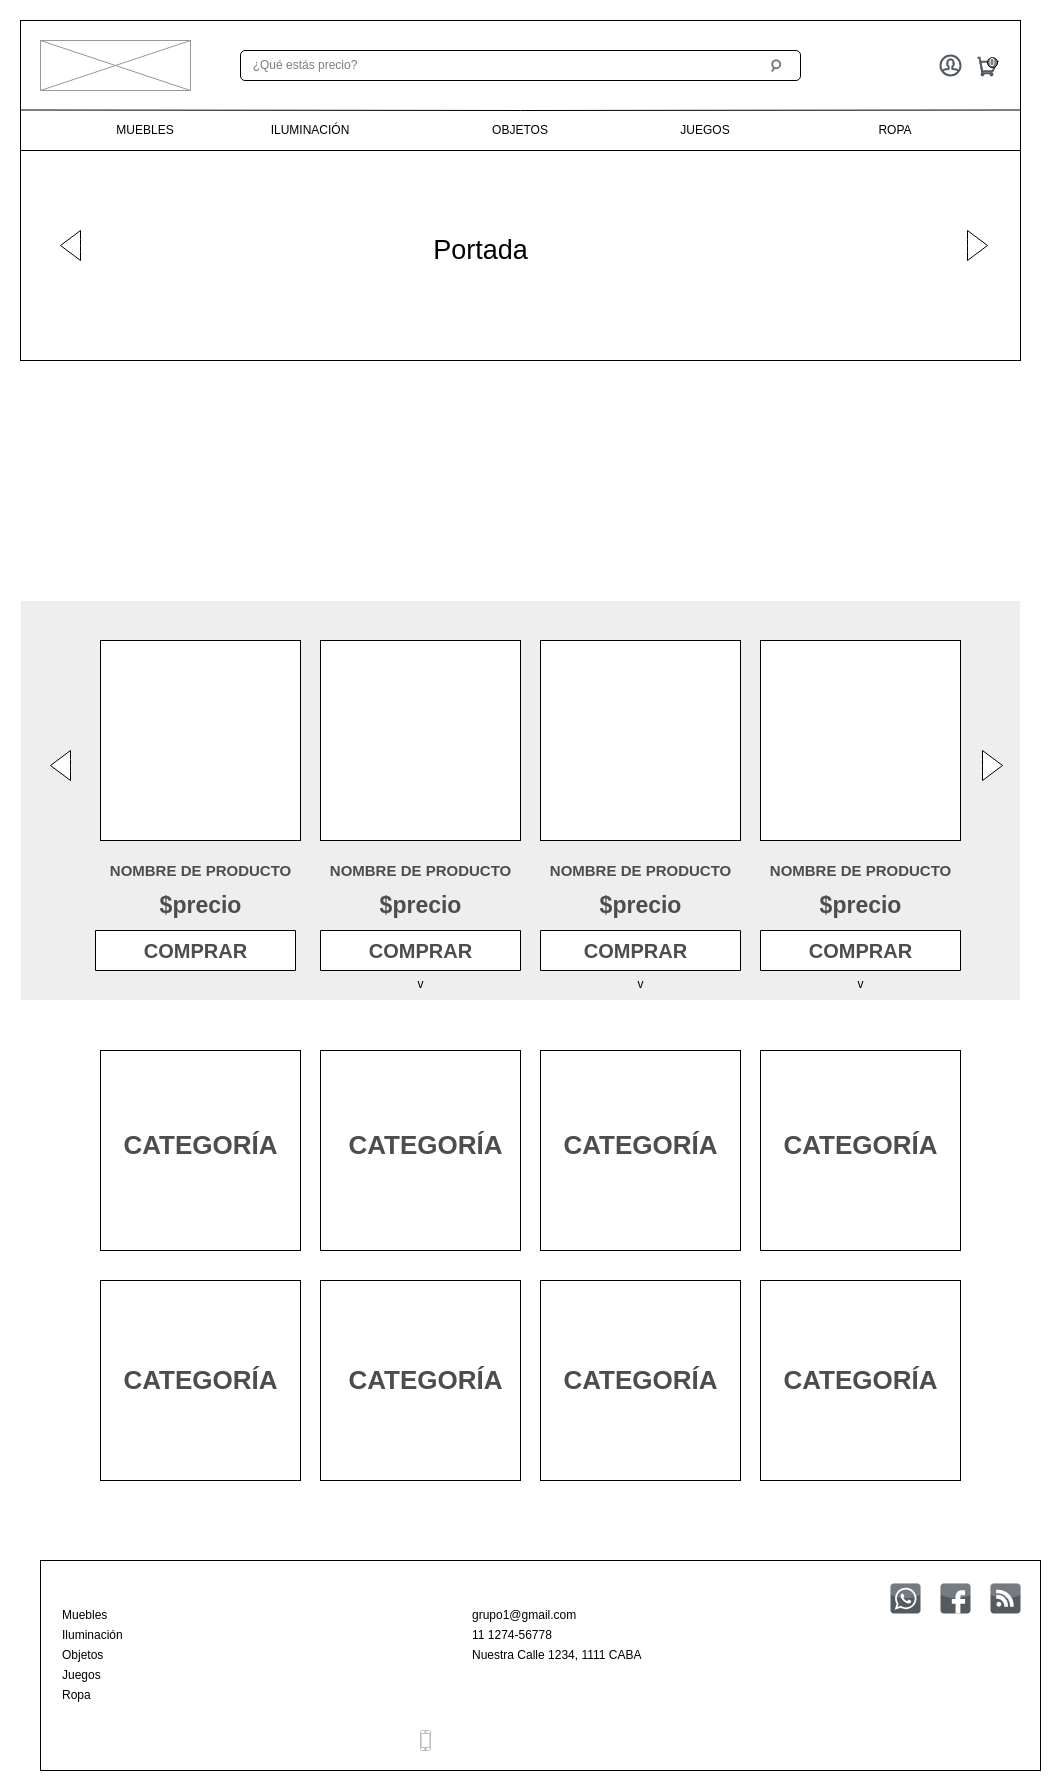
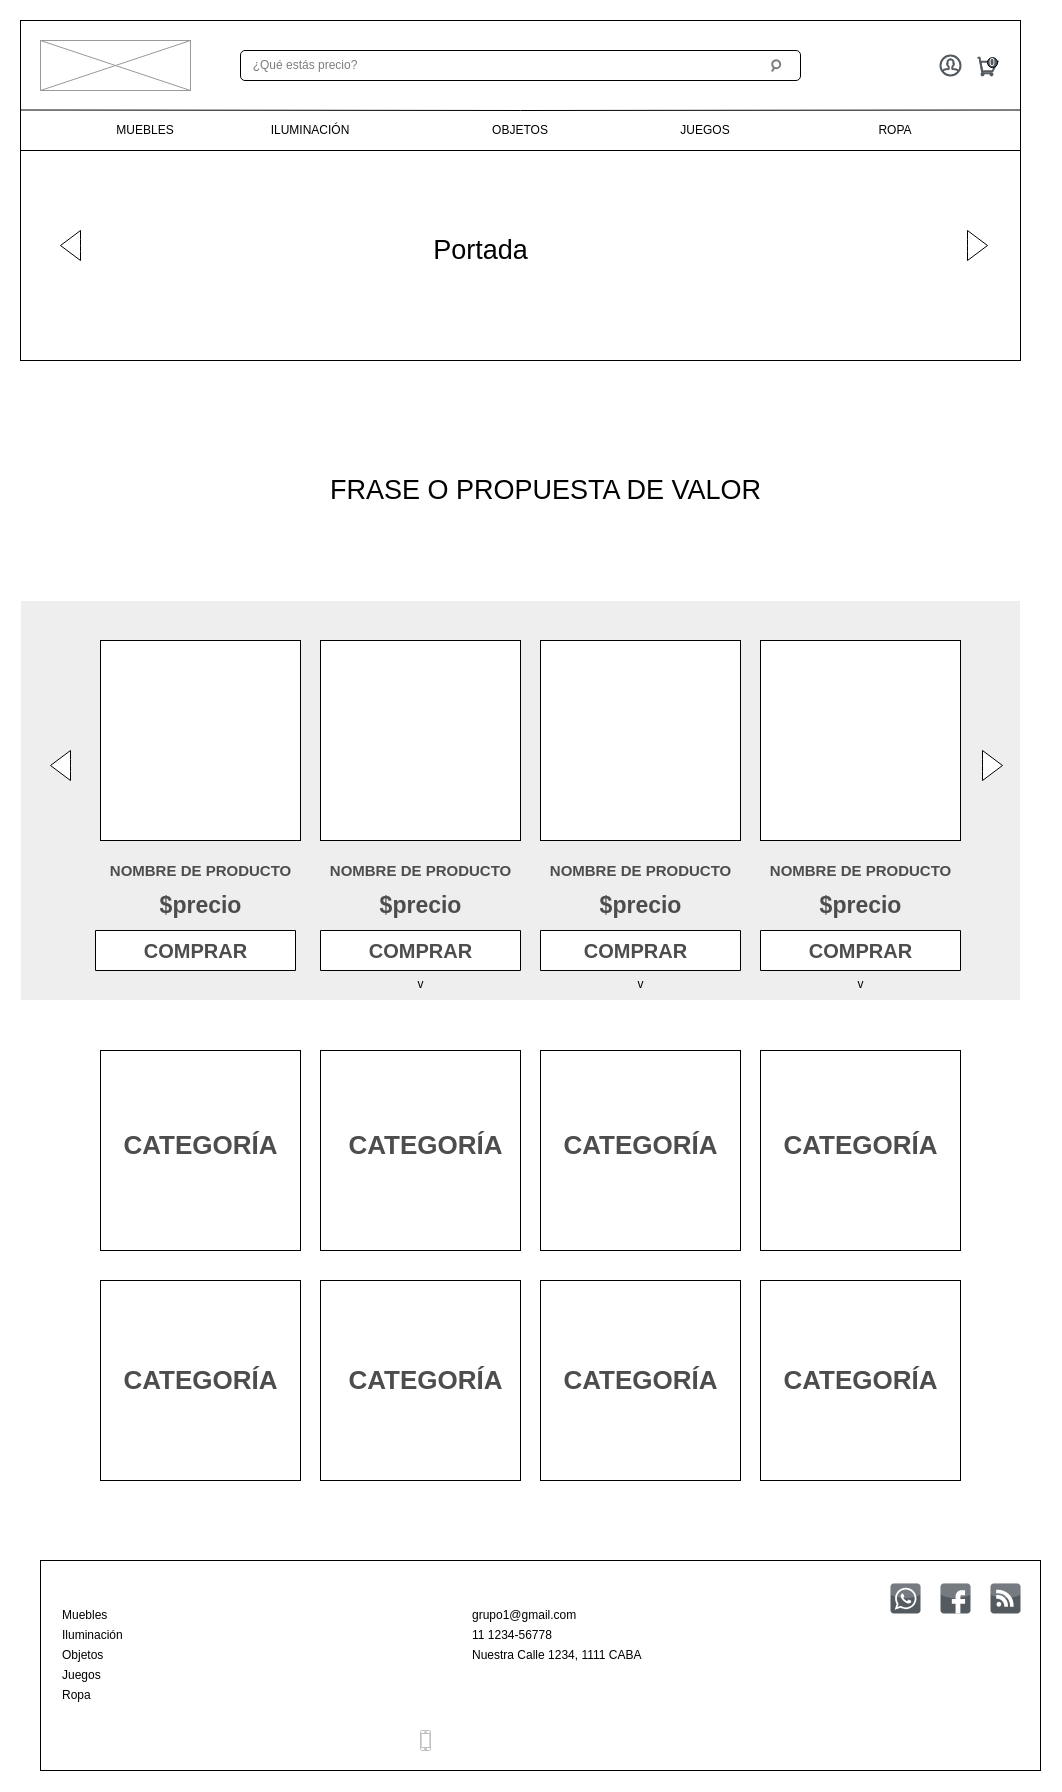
(993, 63) -> (993, 63)
none -> (546, 491)
(515, 1636) -> (515, 1636)
